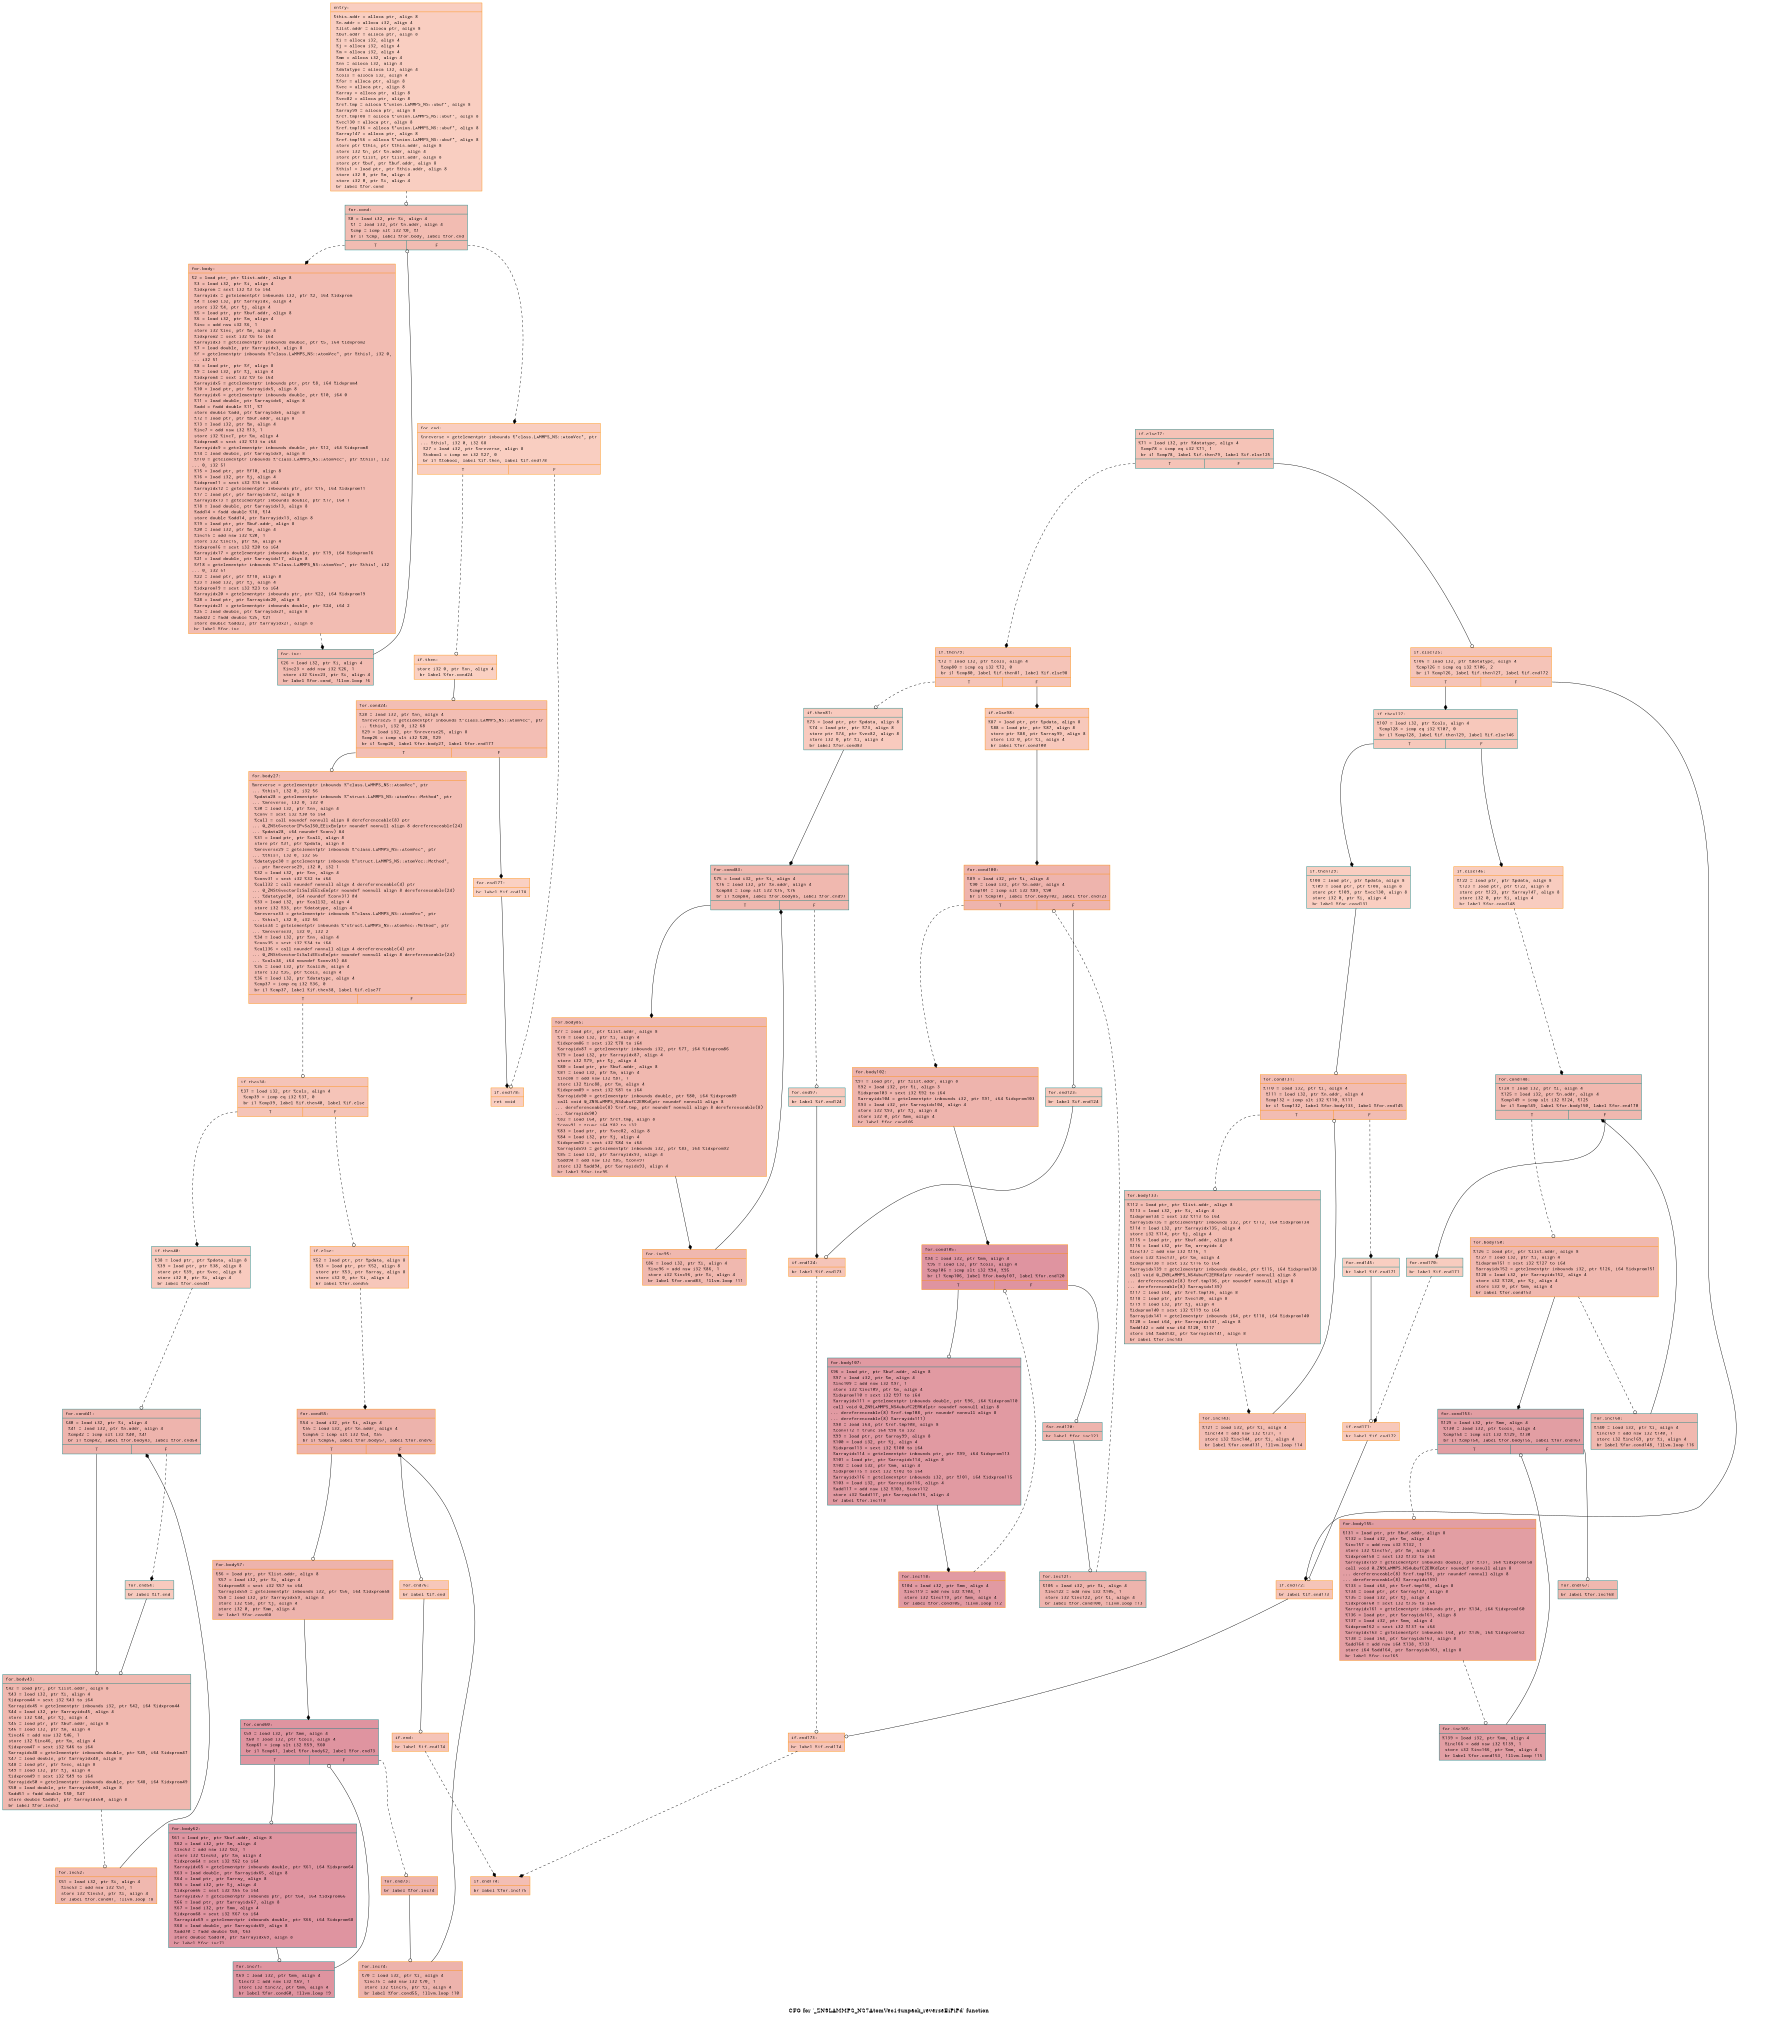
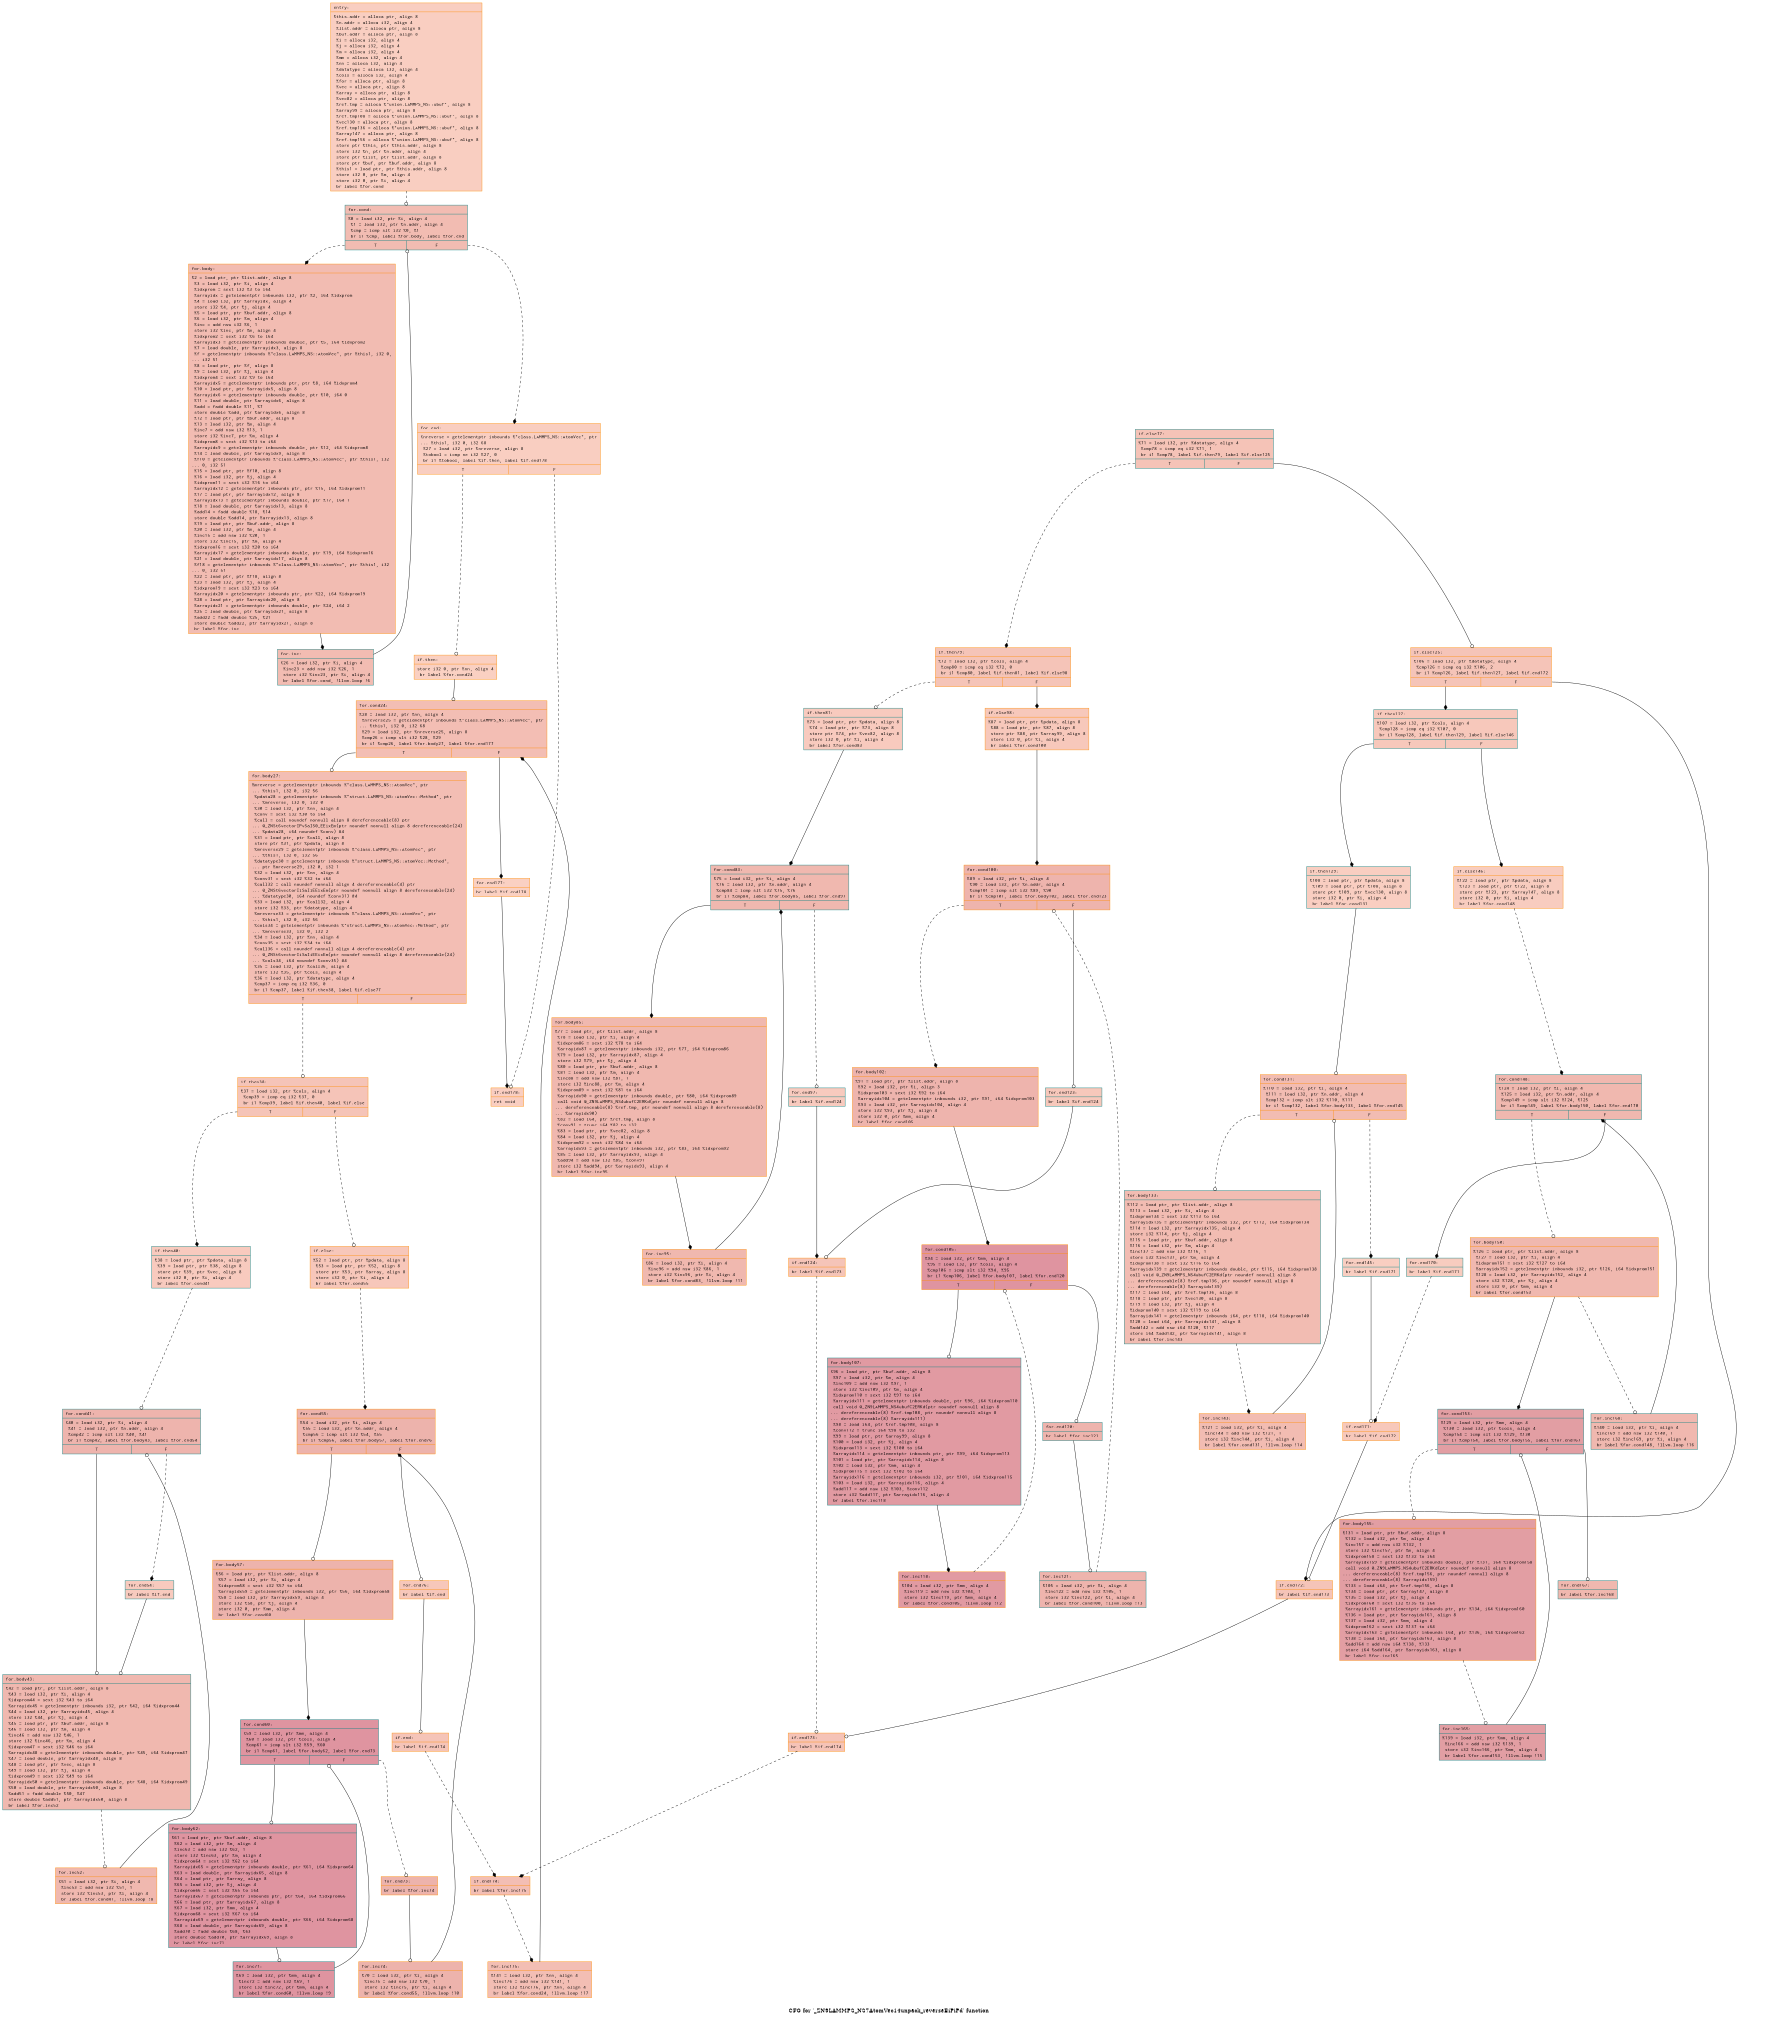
(321, 639) -> (321, 639)
(1175, 1245) -> (1171, 1245)
(207, 1679) -> (207, 1679)
none -> (540, 1980)
